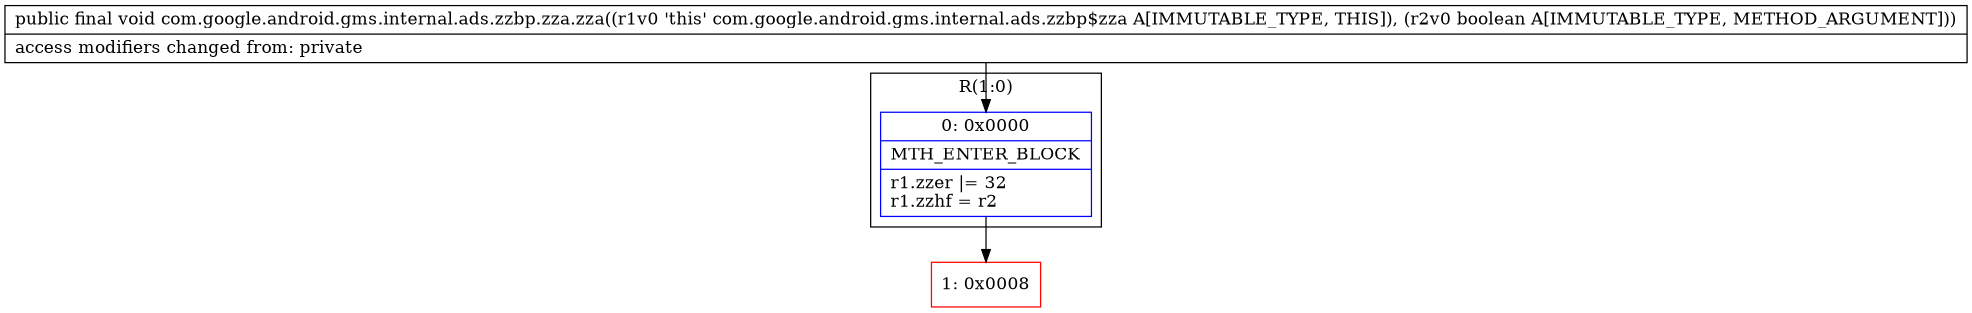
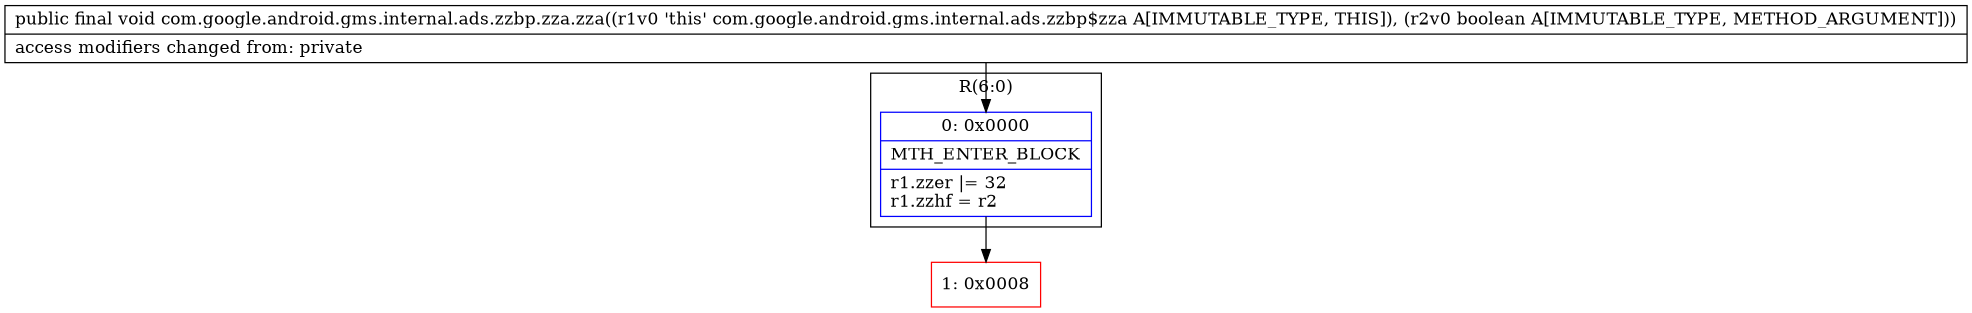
(986, 87) -> (986, 87)
